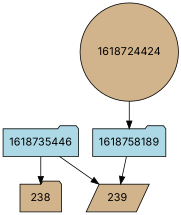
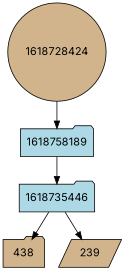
(129, 52) -> (57, 52)
(124, 167) -> (57, 167)
(41, 198) -> (24, 253)
